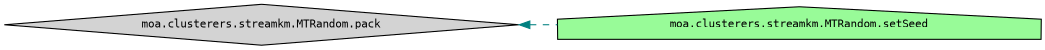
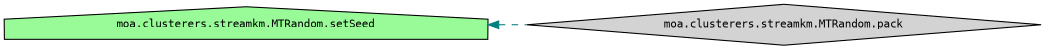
(544, 25) -> (513, 25)
